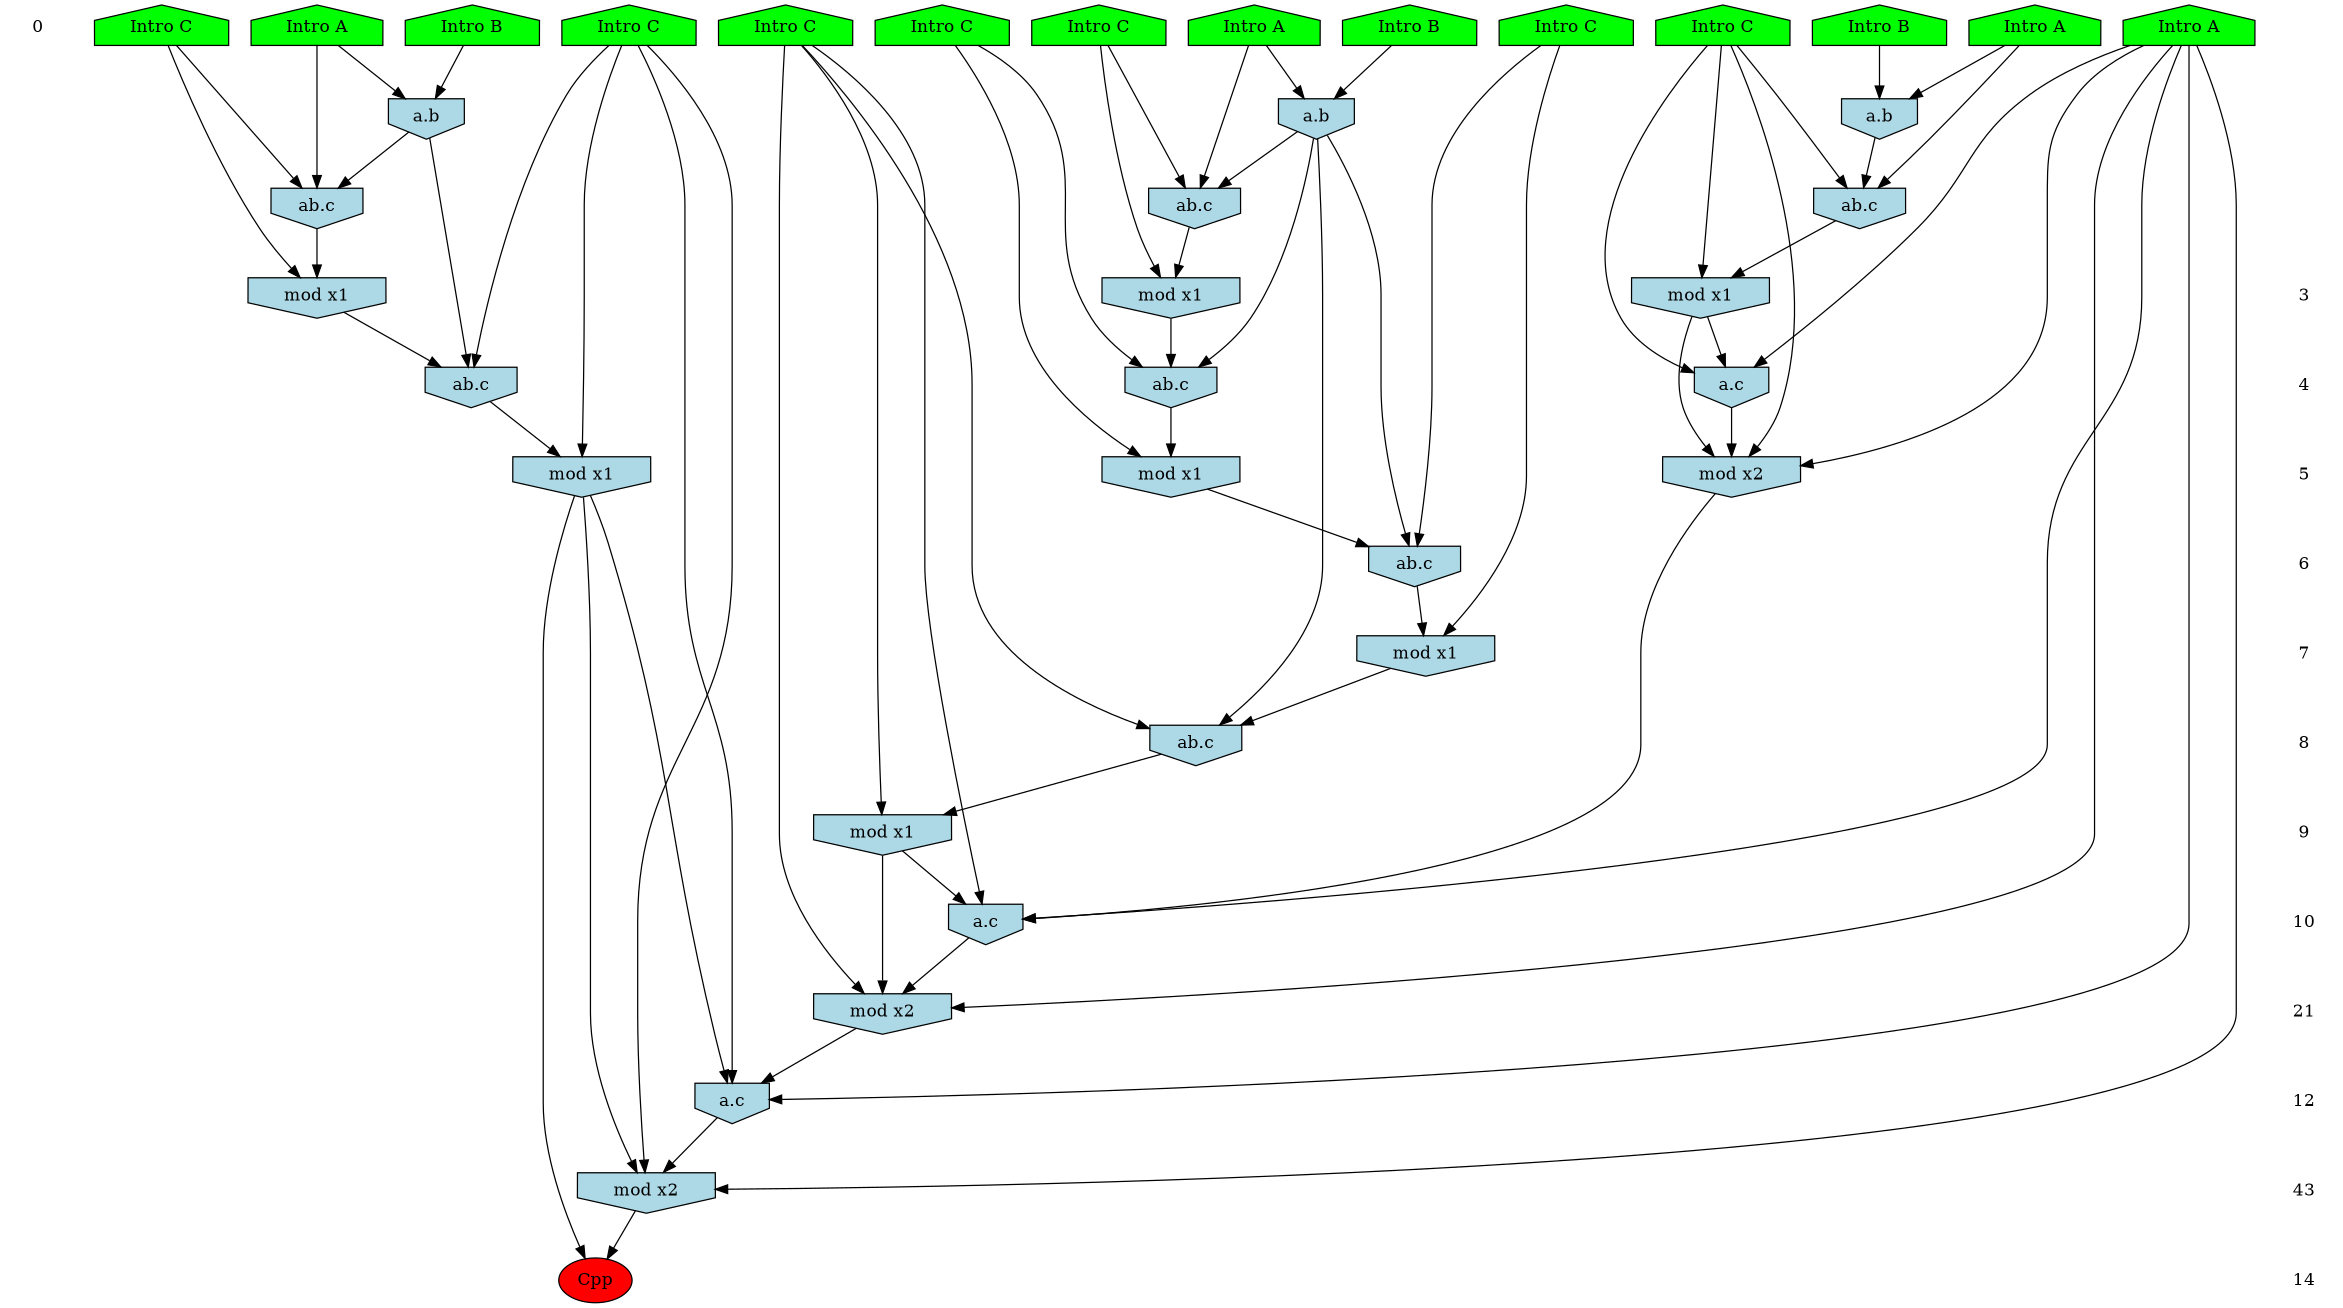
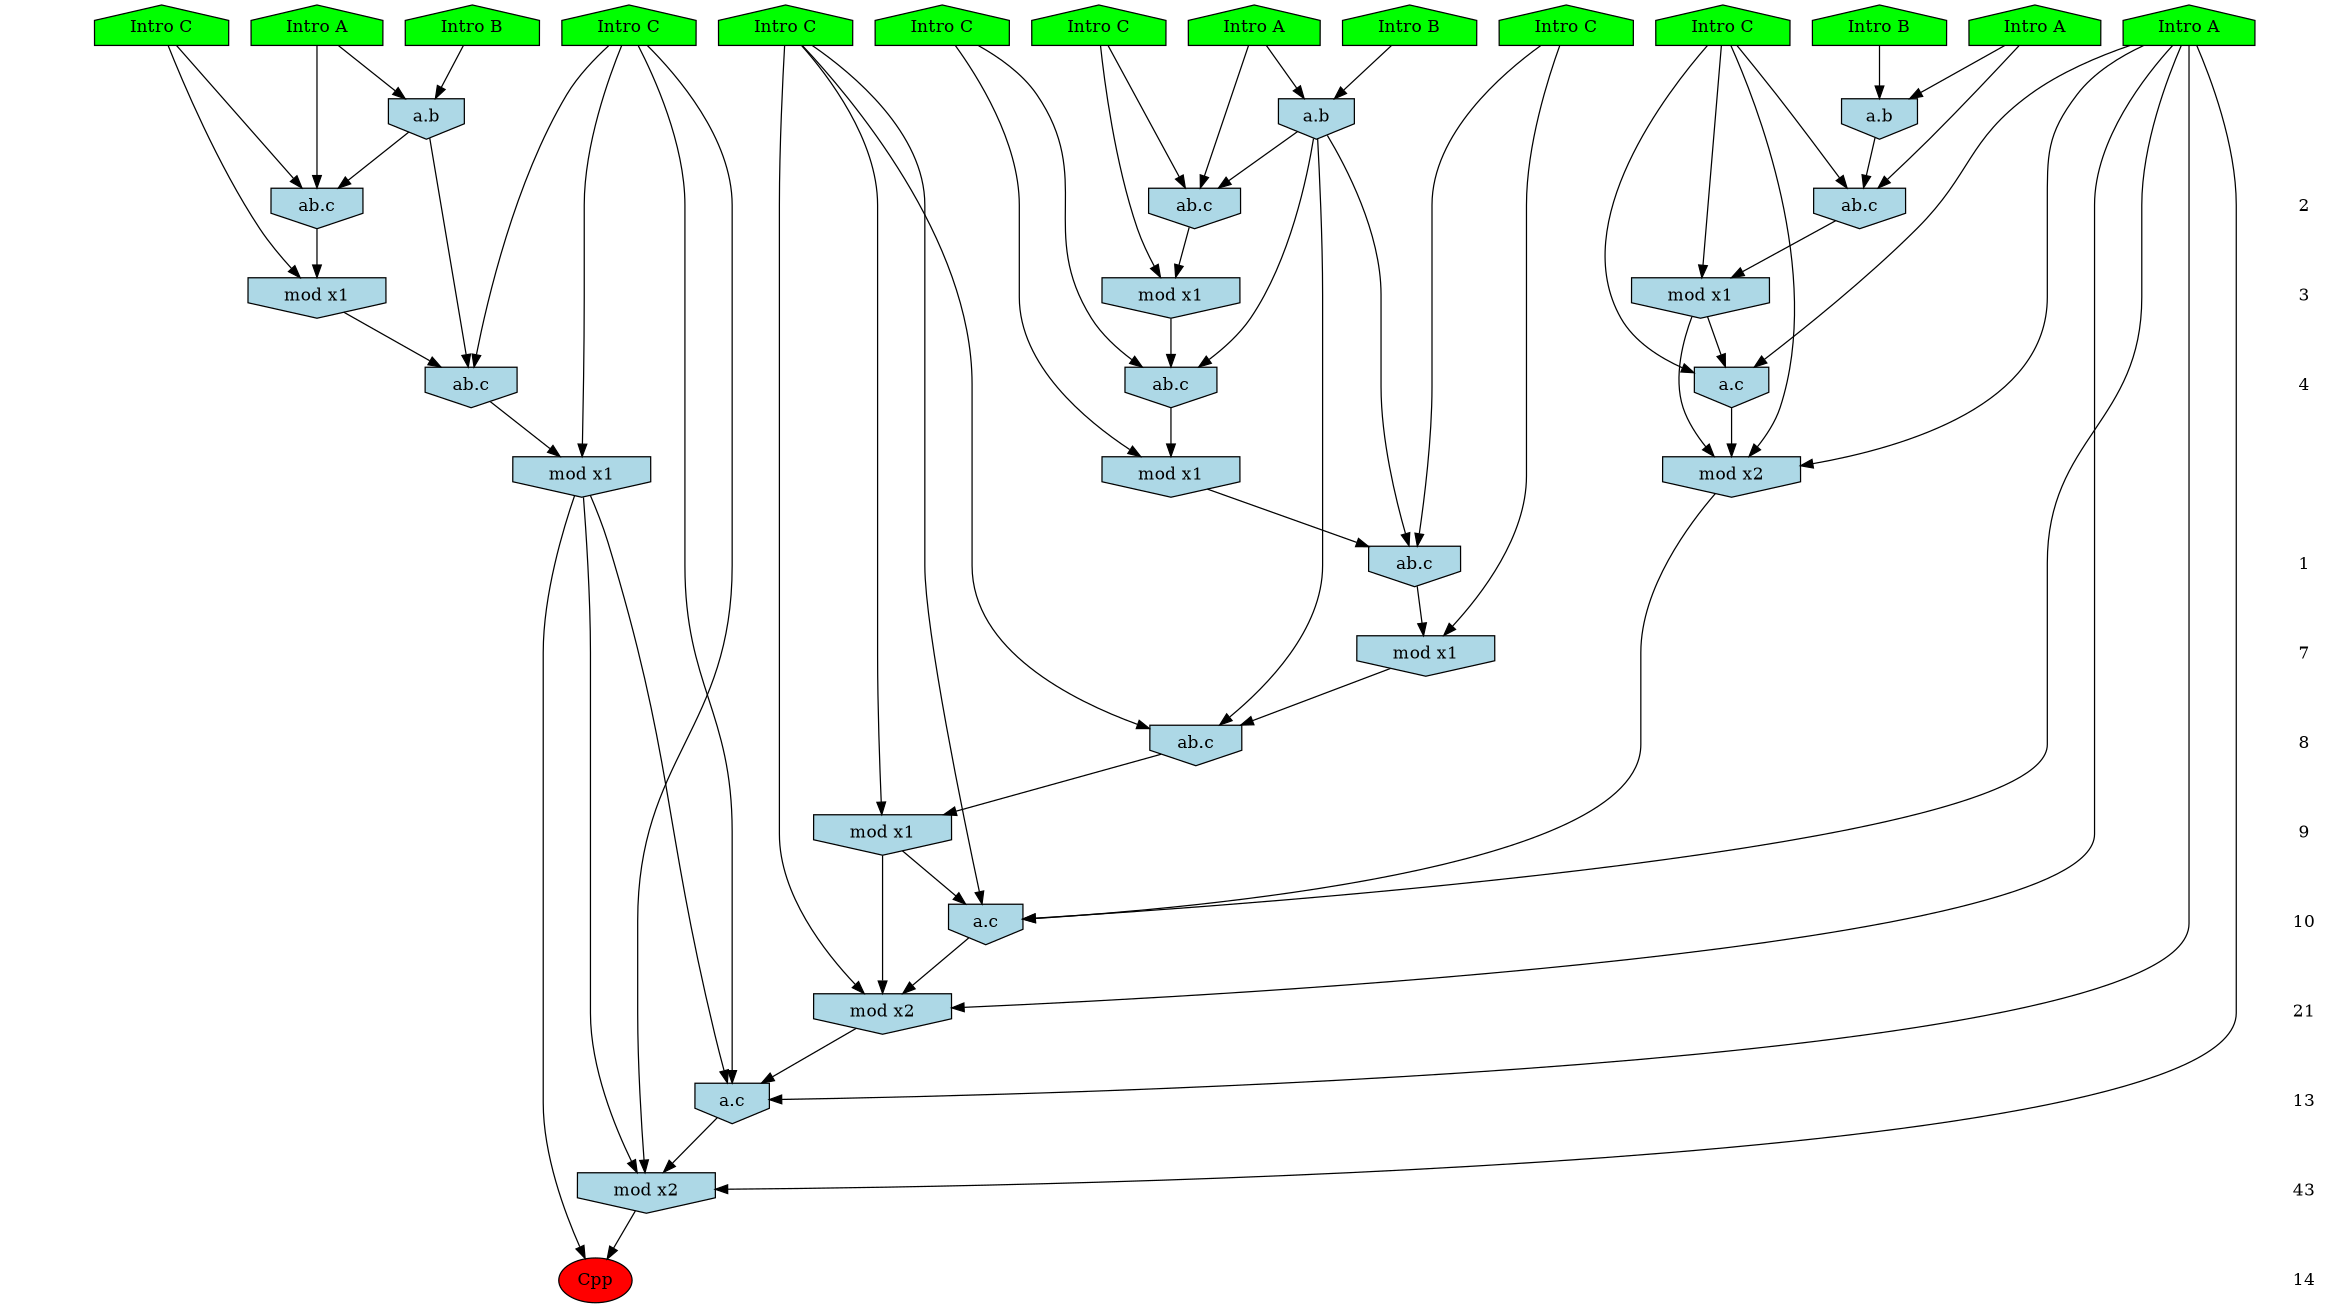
(39, 27) -> none
none -> (2305, 206)
(2305, 475) -> none
(2305, 564) -> (2305, 564)
(2305, 1101) -> (2305, 1101)
